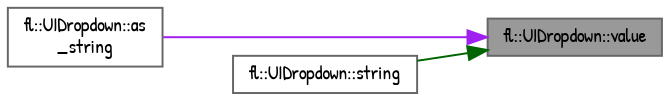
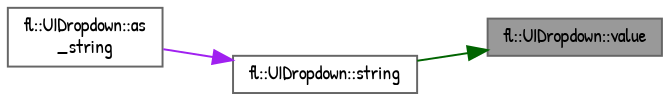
(315, 37) -> (188, 53)
